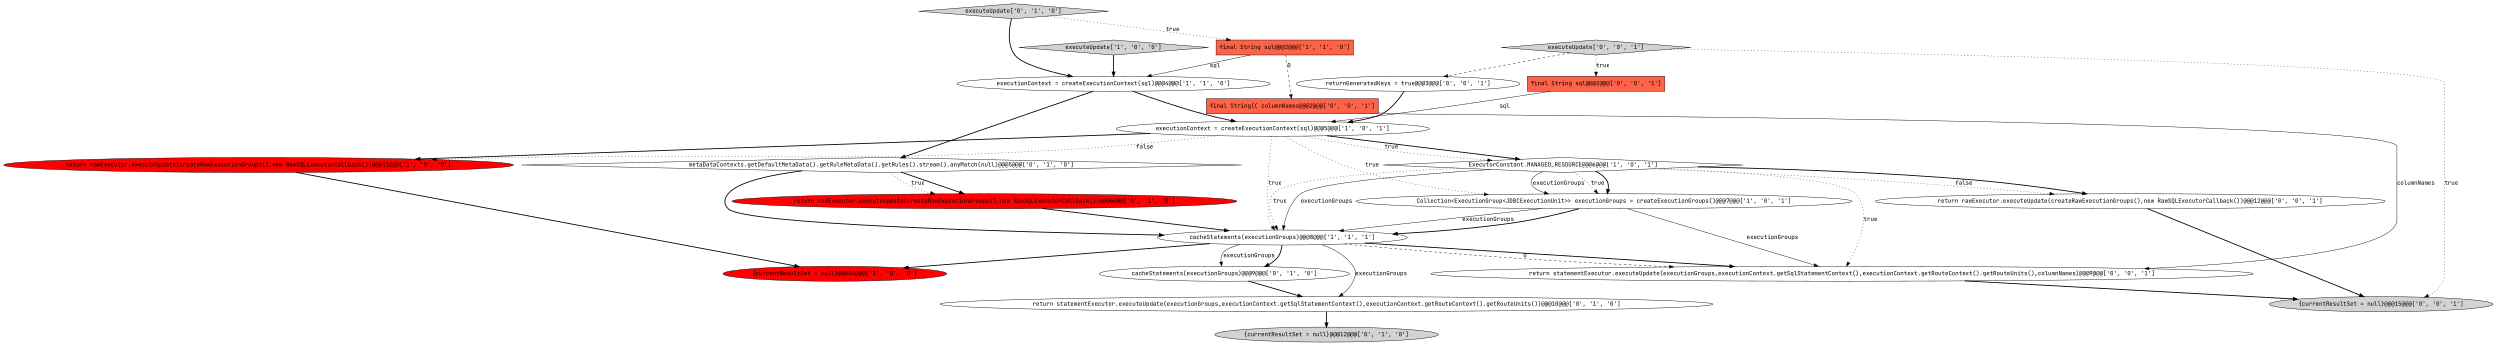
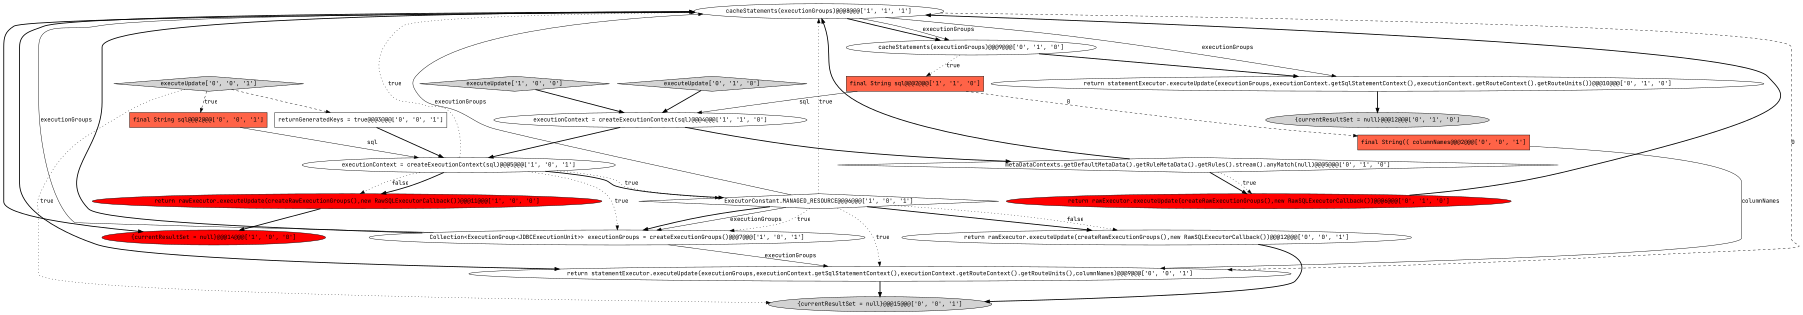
(1137, 28) -> (945, 64)
(1596, 64) -> (204, 100)
(1408, 84) -> (361, 120)
